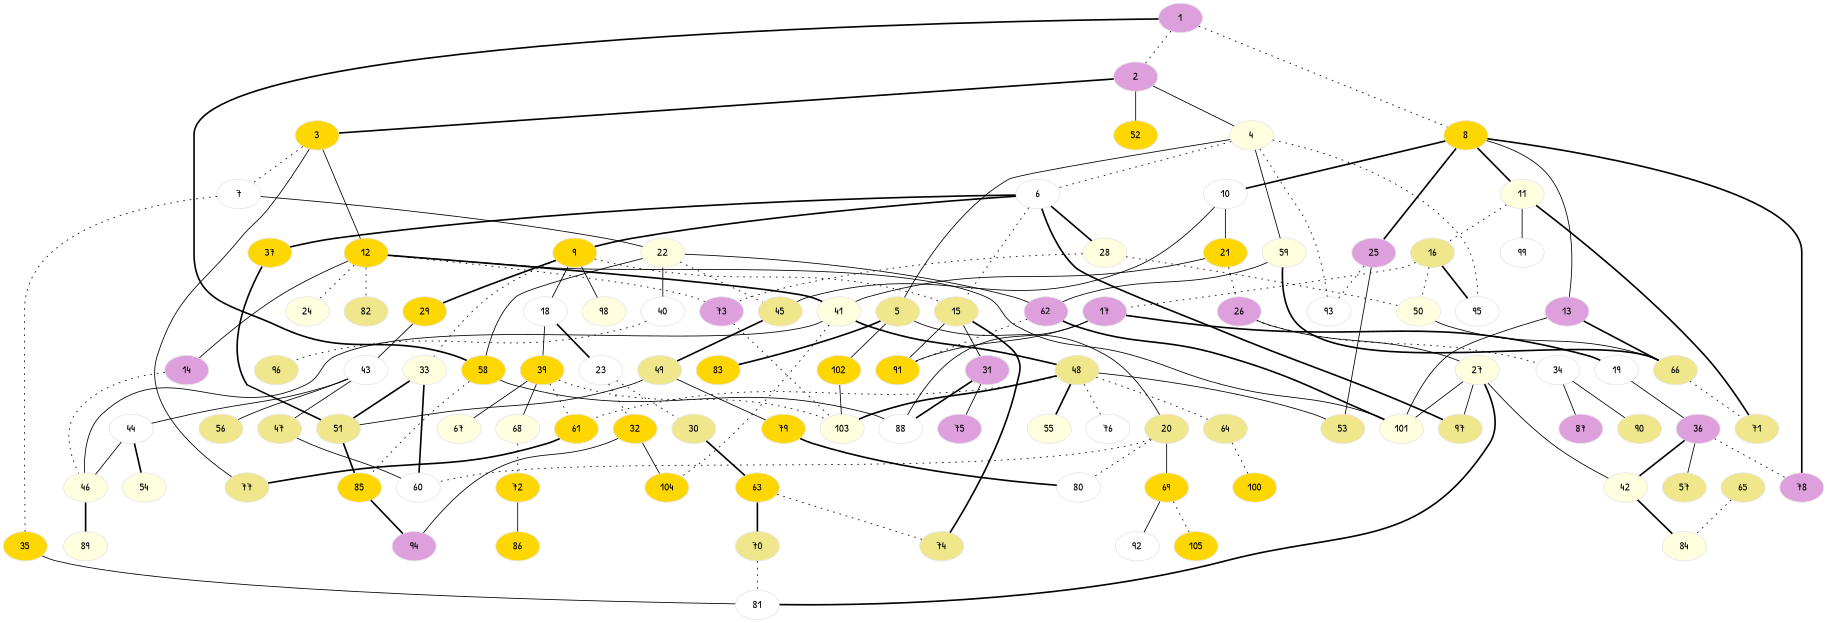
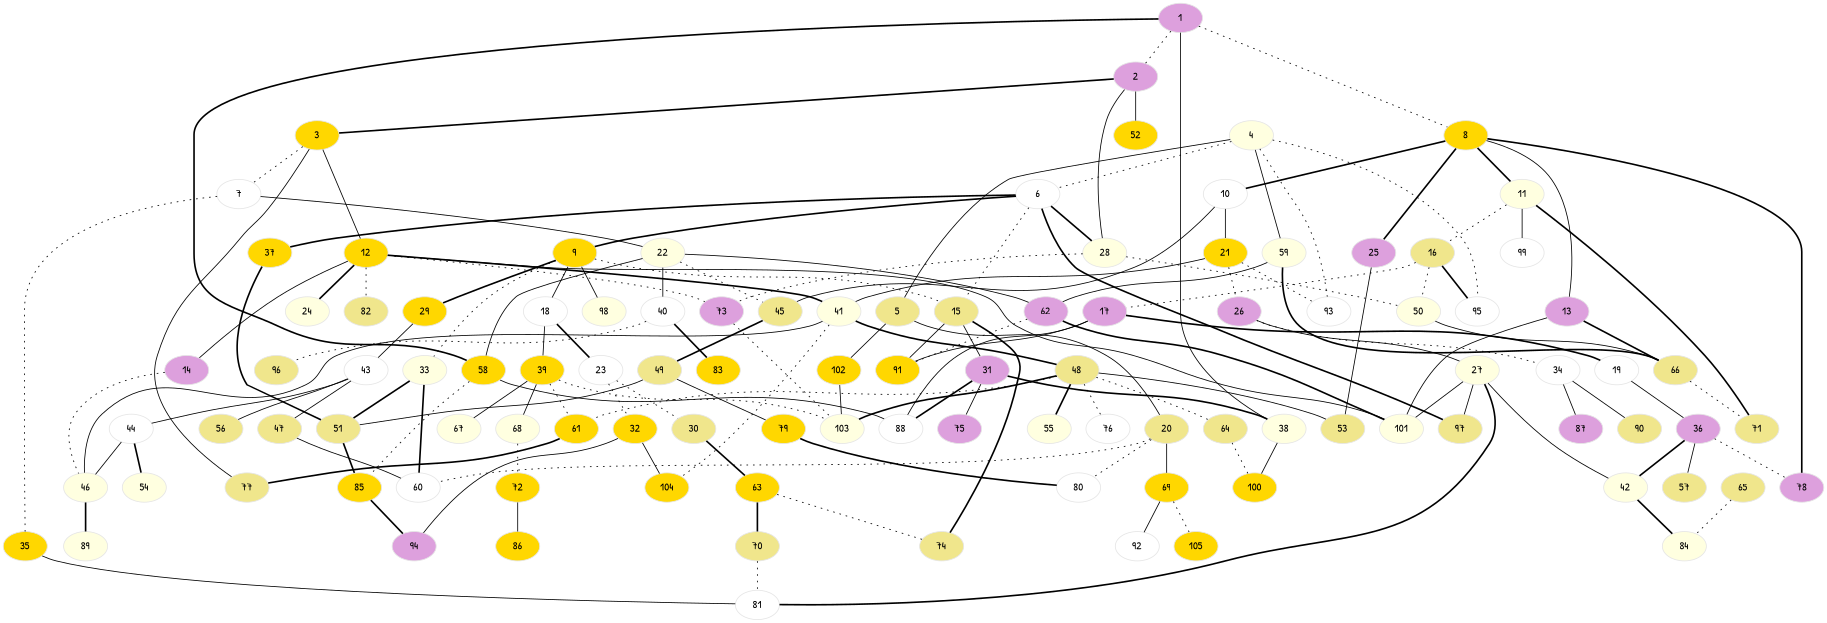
(1194, 106) -> (1100, 153)
(337, 282) -> (337, 282)
(1351, 282) -> (1291, 290)
(803, 347) -> (691, 341)
none -> (1284, 429)
